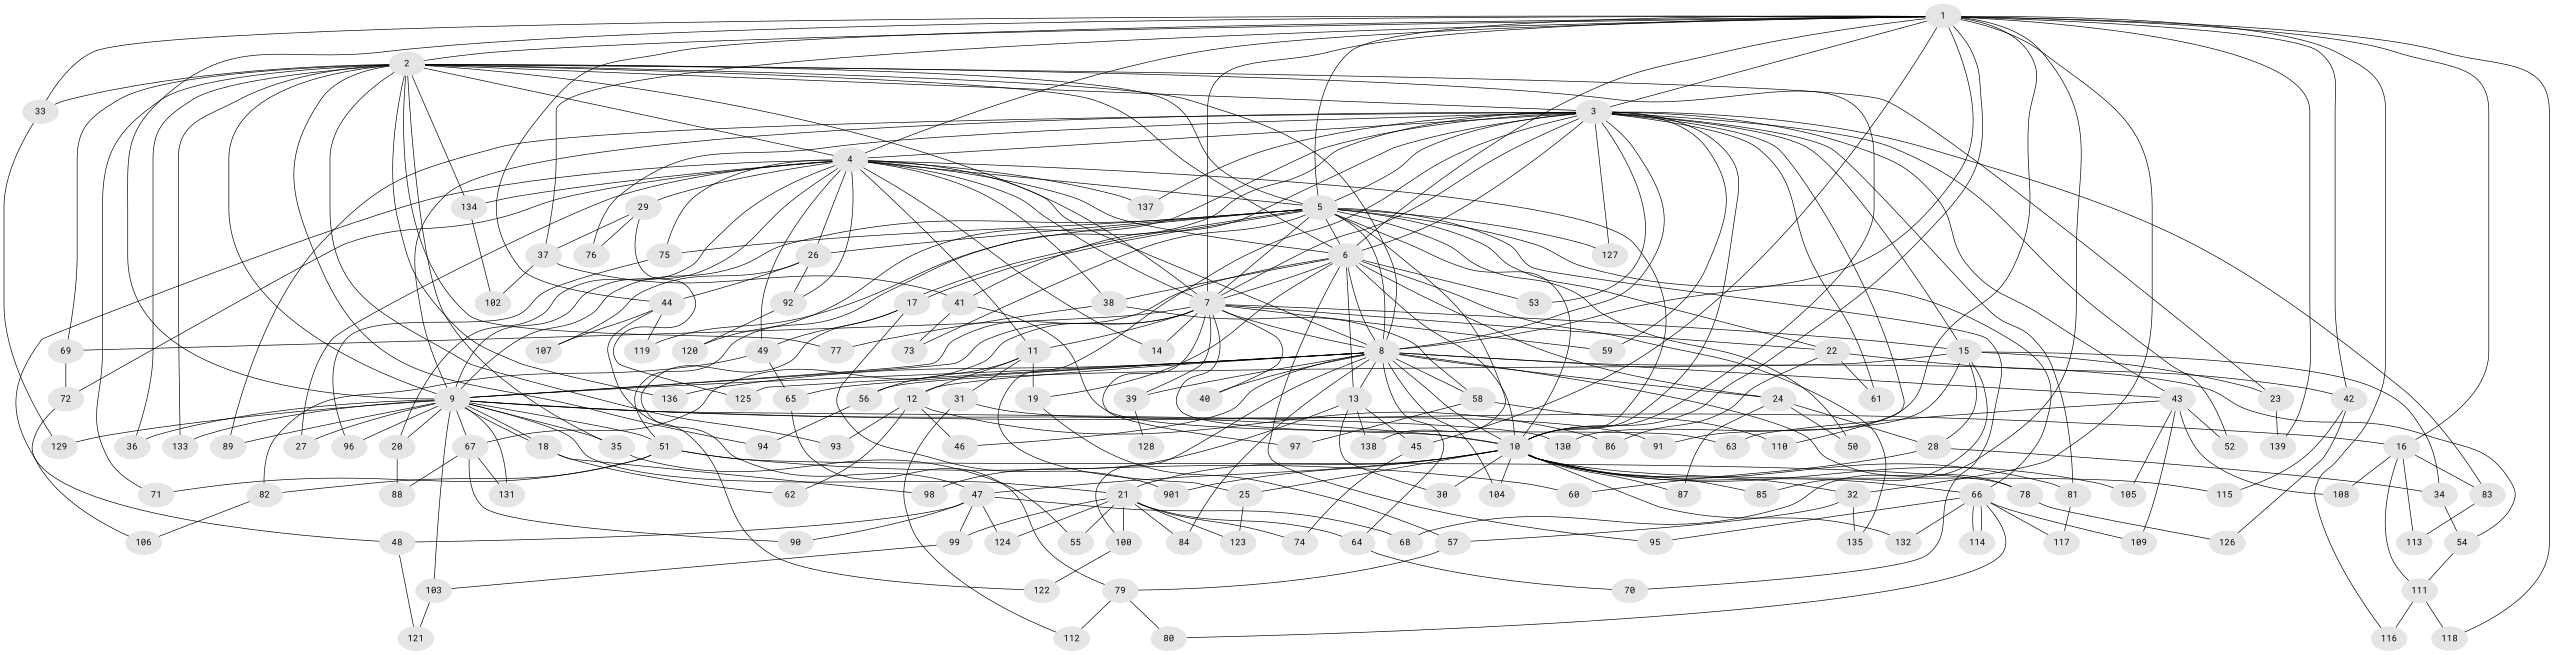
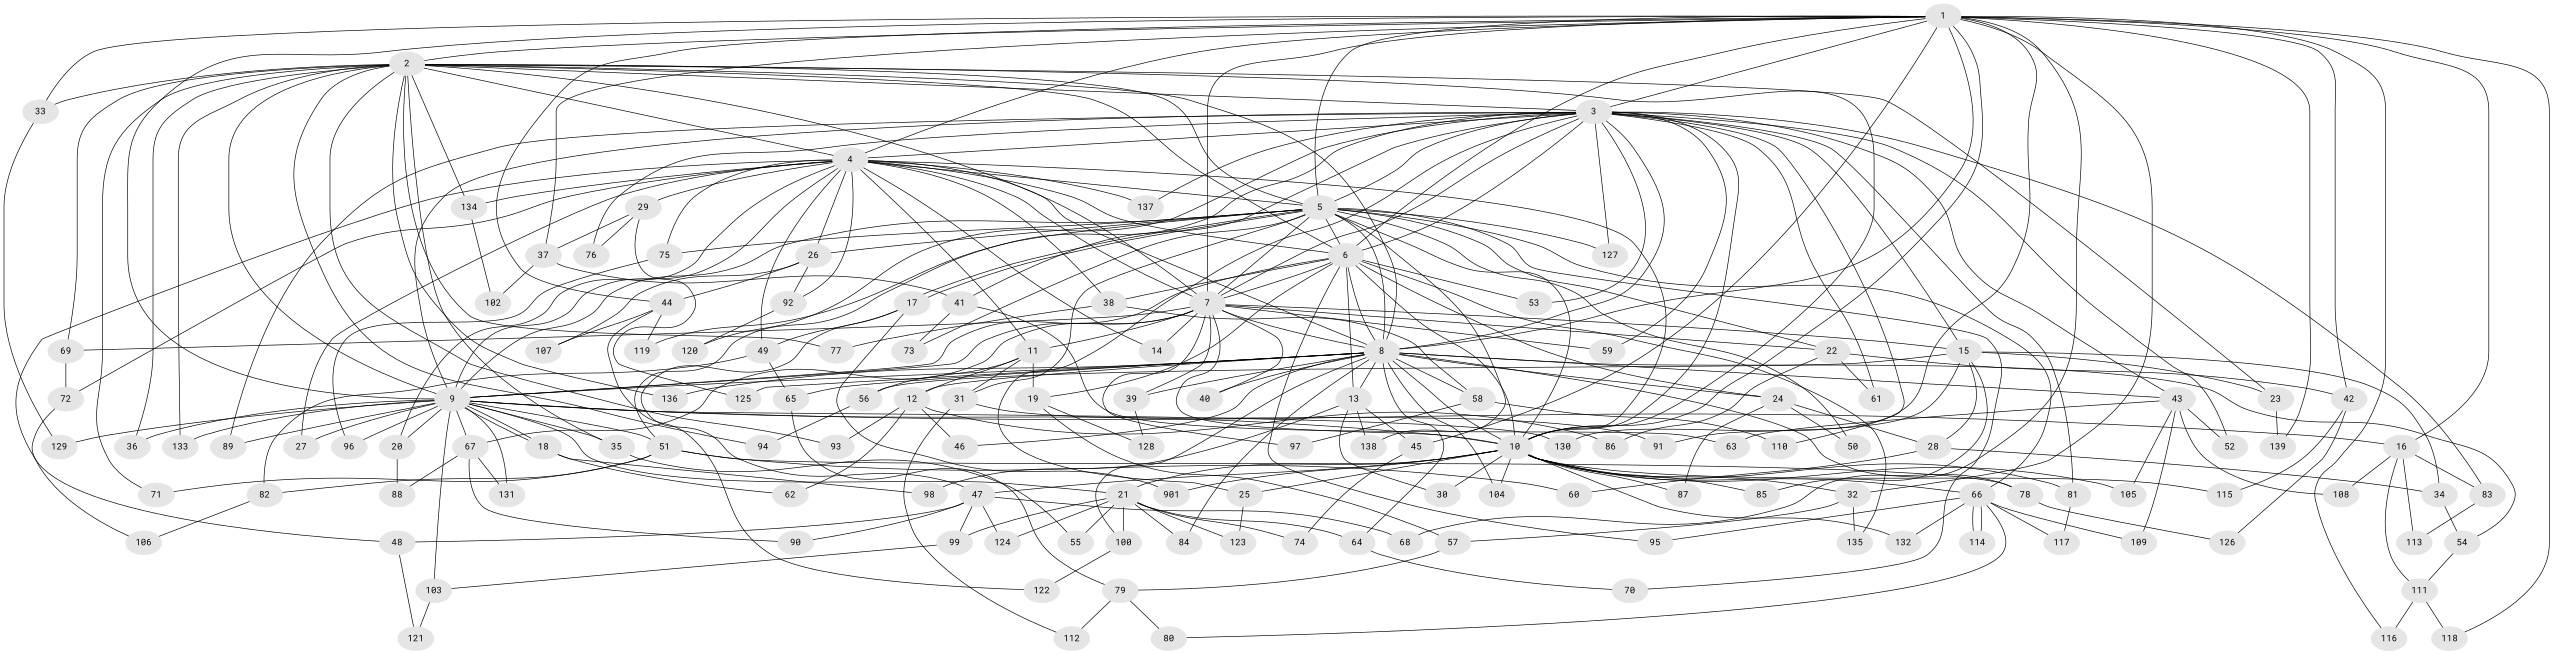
none -> (1115, 277)
none -> (1092, 424)
